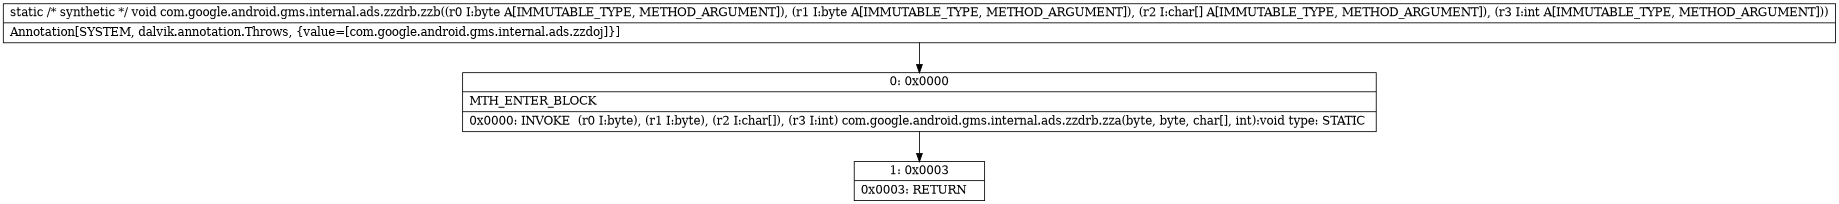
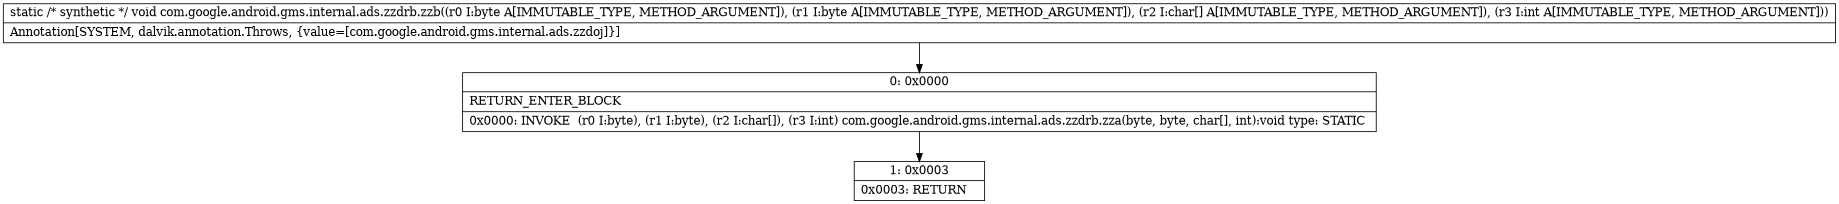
(533, 101) -> (545, 101)
